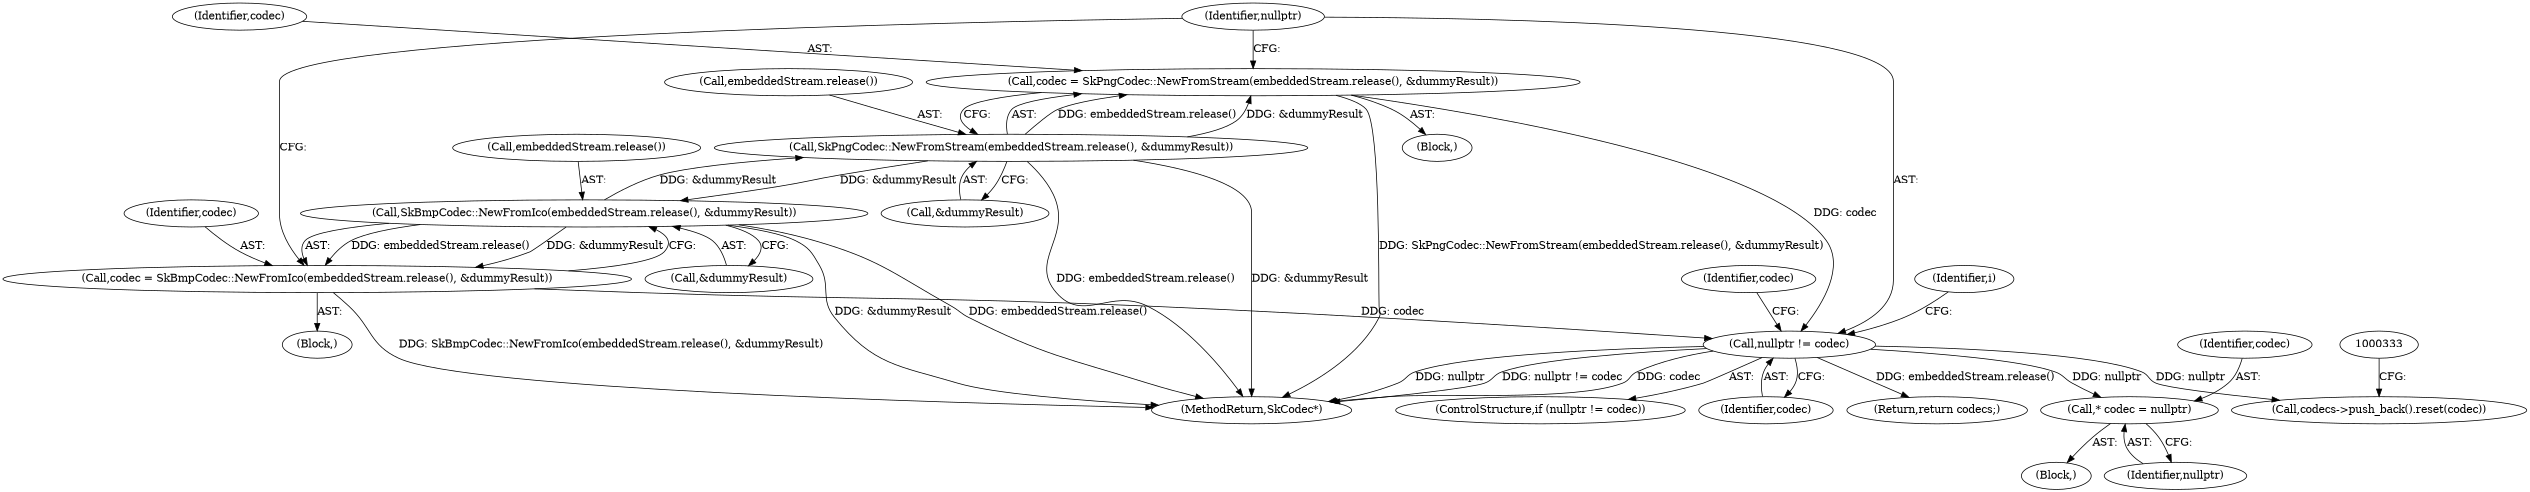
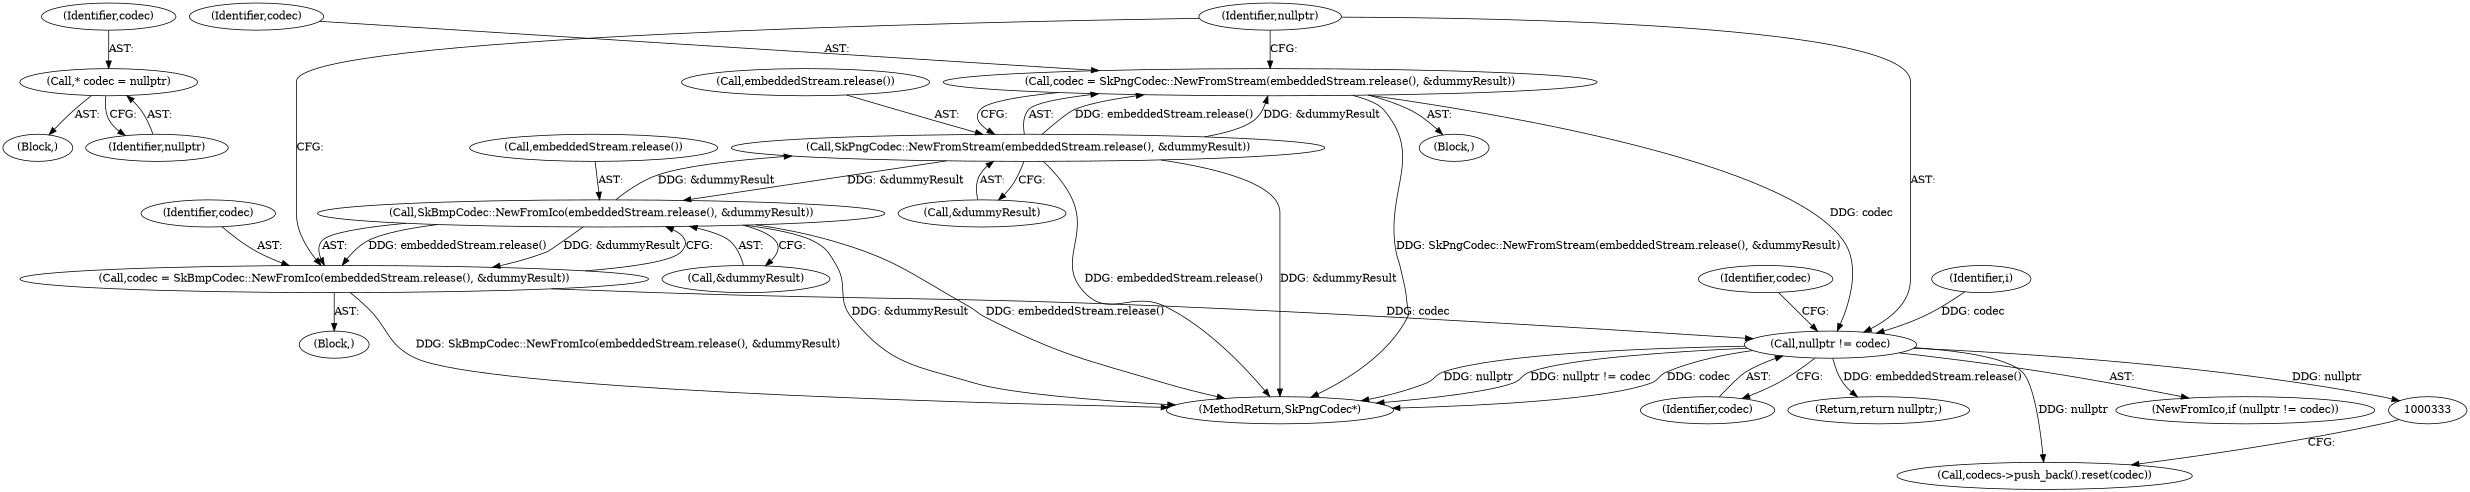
(1941, 312) -> (1973, 312)
(1986, 359) -> (2154, 365)
(1252, 410) -> (1280, 410)
(1540, 410) -> (2245, 410)
(1937, 410) -> (1879, 410)
